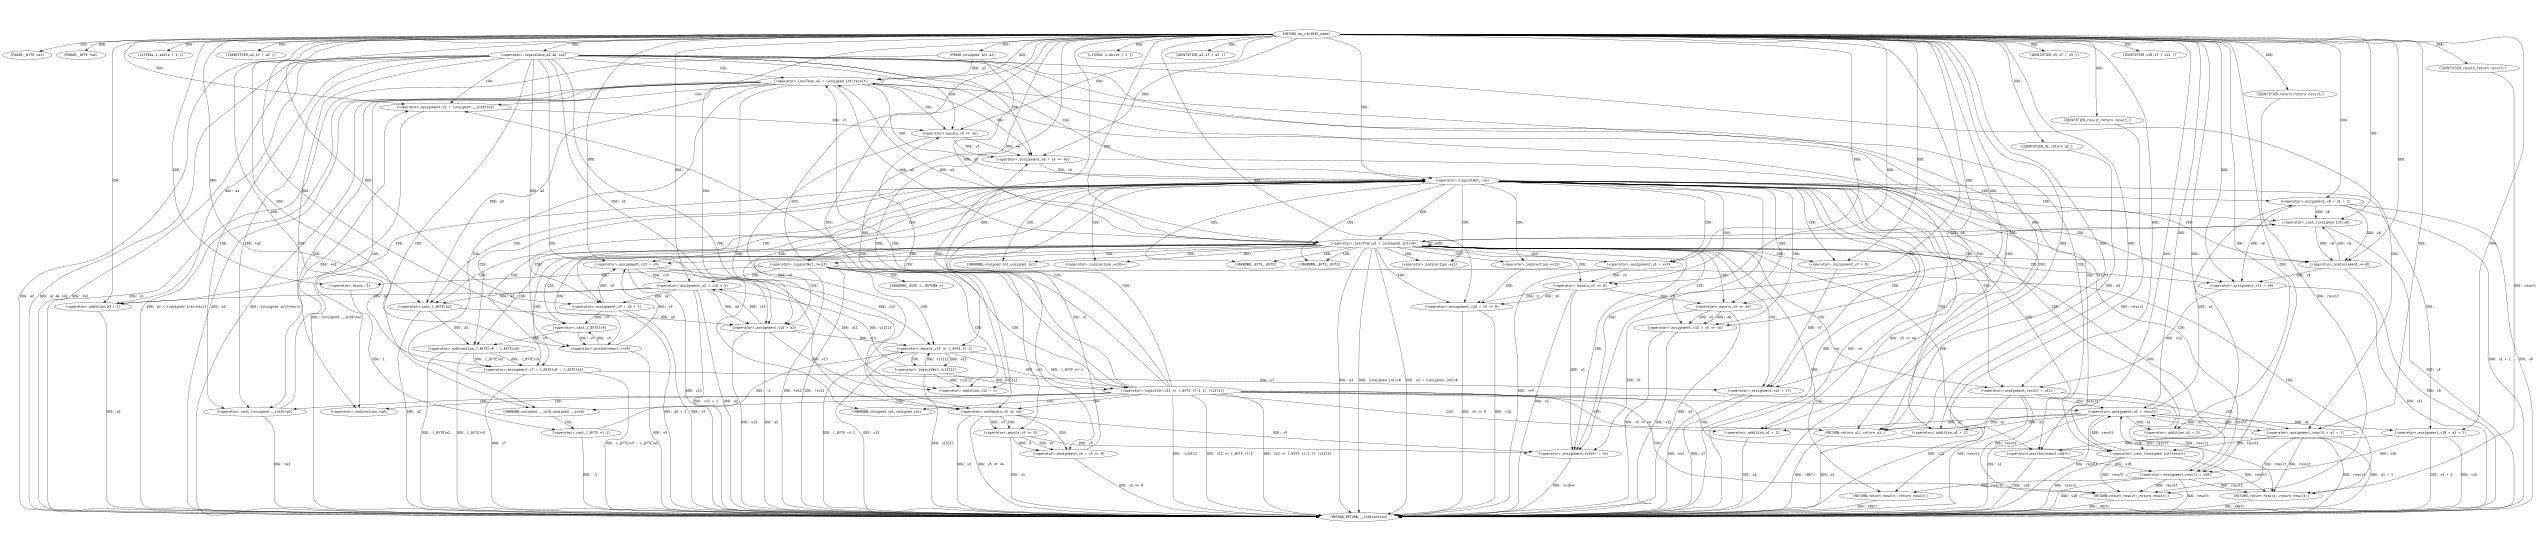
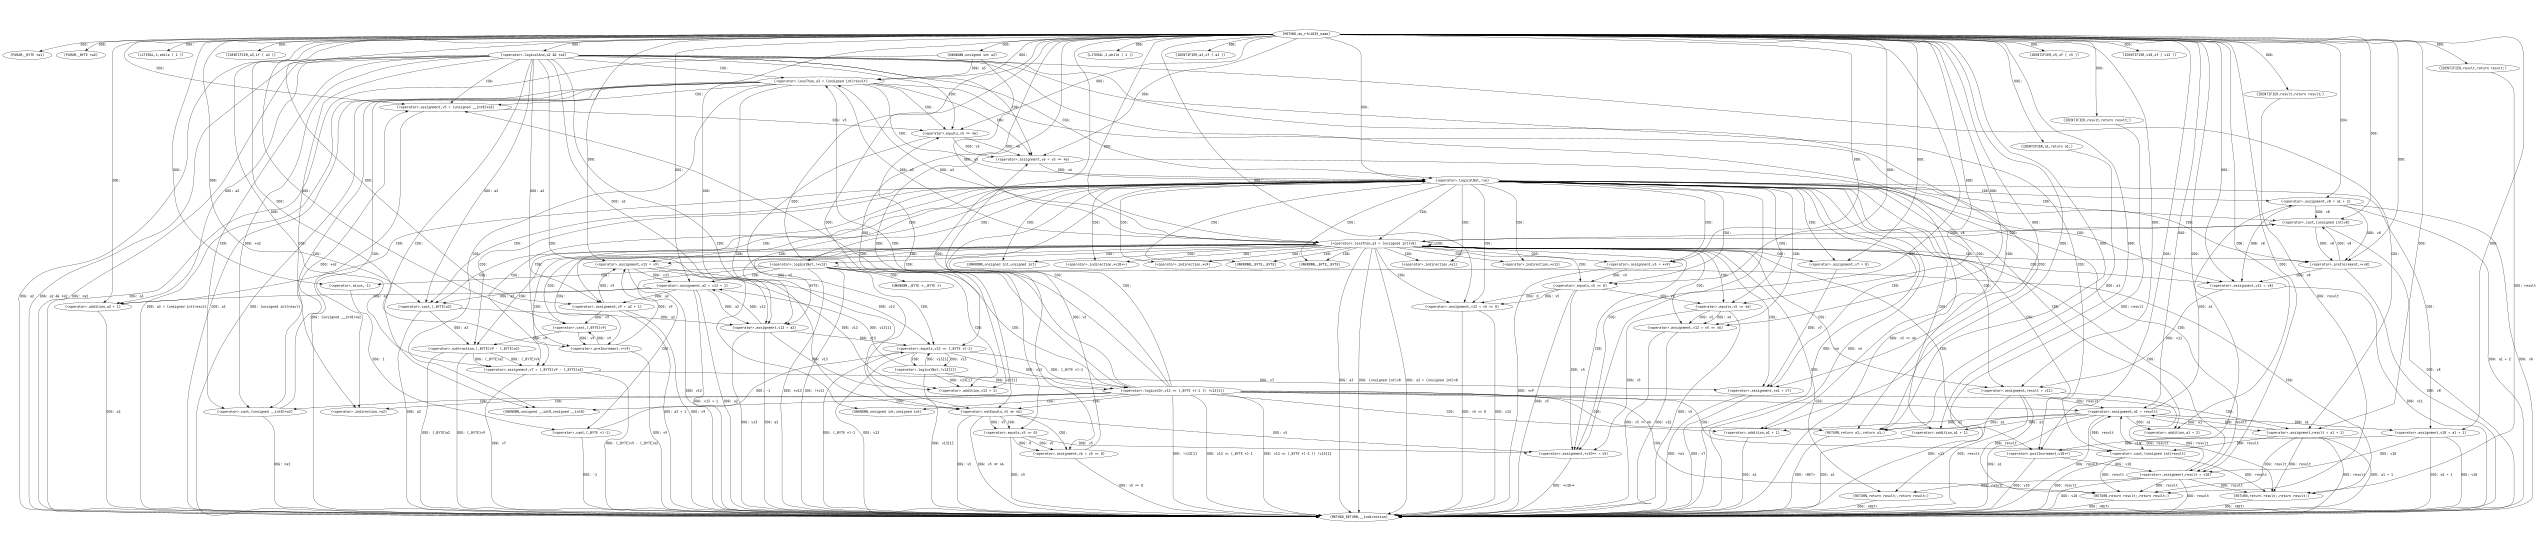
(972, 55) -> (972, 55)
(1608, 131) -> none
(560, 144) -> (489, 183)
none -> (1182, 265)
(1502, 285) -> (1484, 242)
(816, 286) -> (816, 286)
(916, 286) -> (916, 286)
(562, 422) -> (663, 299)
